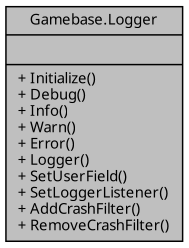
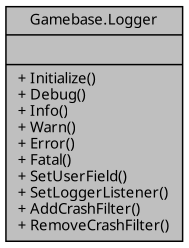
(54, 160) -> (45, 160)
